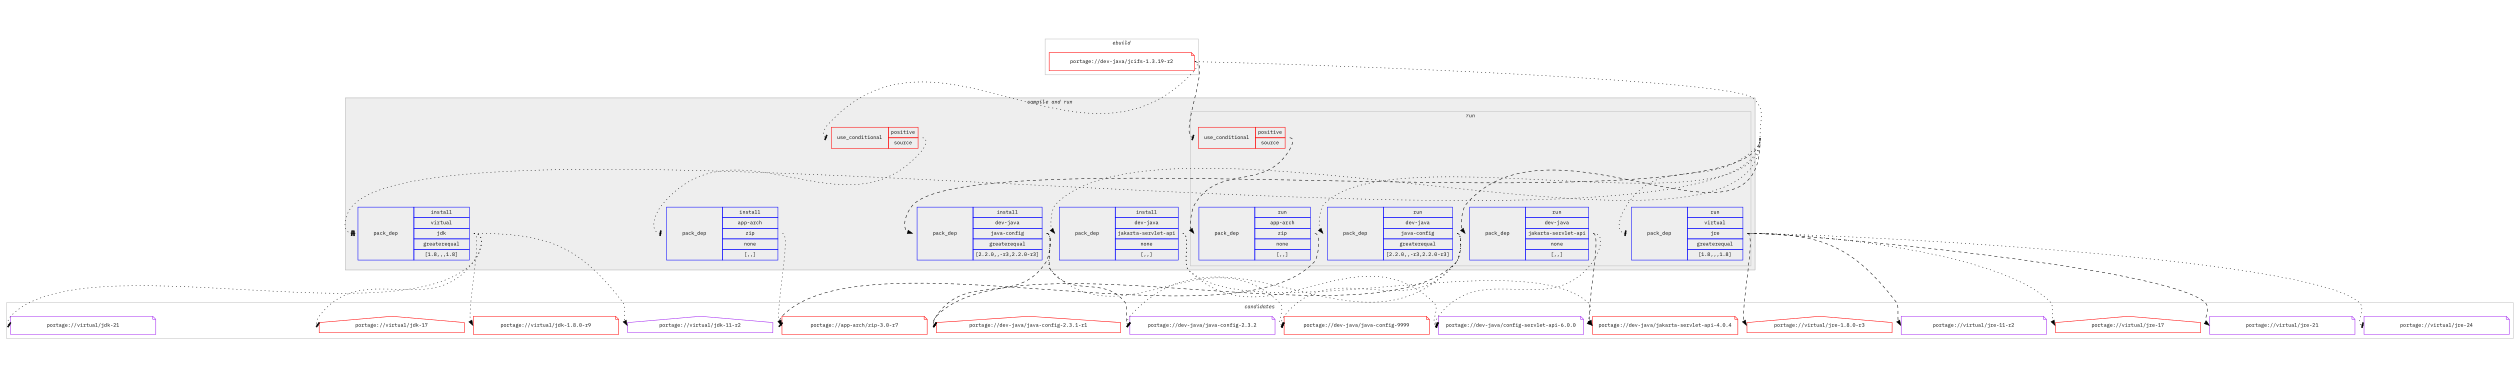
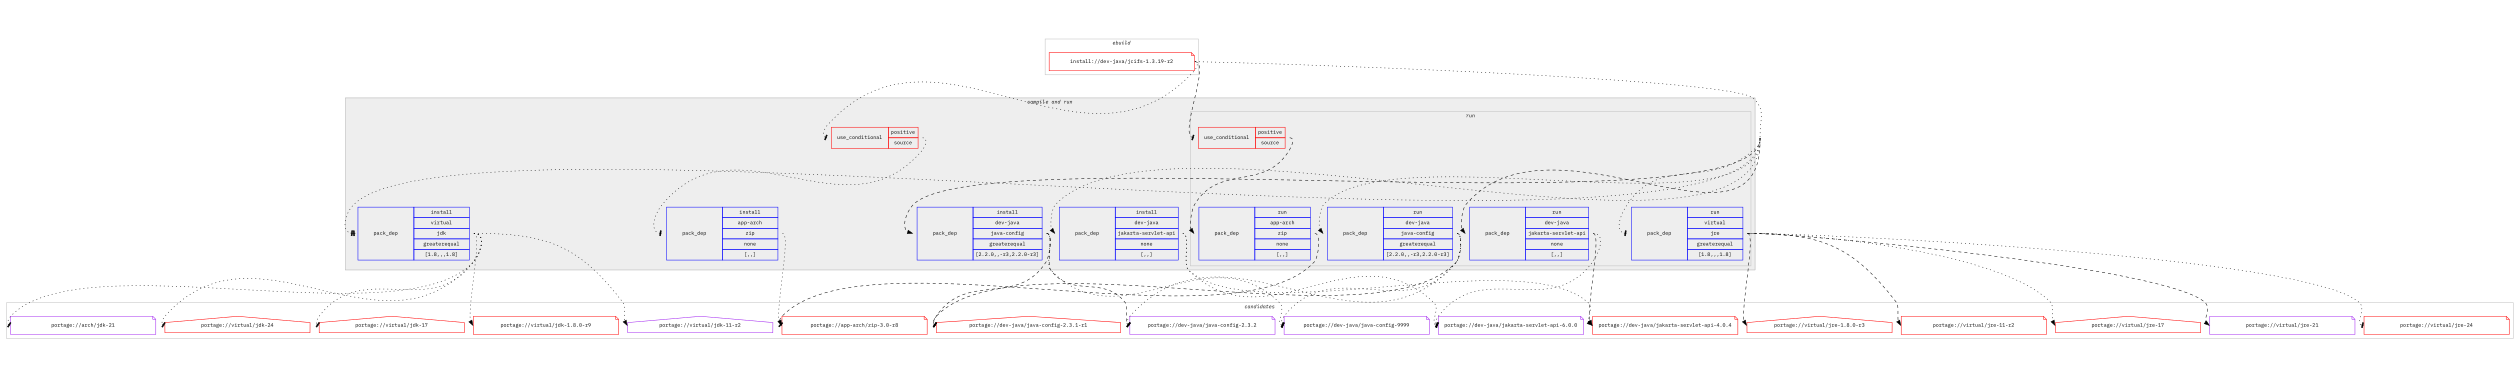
(1122, 62) -> (1122, 62)
(83, 325) -> (83, 325)
none -> (237, 325)
(855, 325) -> (855, 325)
(1357, 325) -> (1357, 325)
(1511, 325) -> (1511, 325)
(1974, 325) -> (1974, 325)
(2437, 325) -> (2437, 325)
